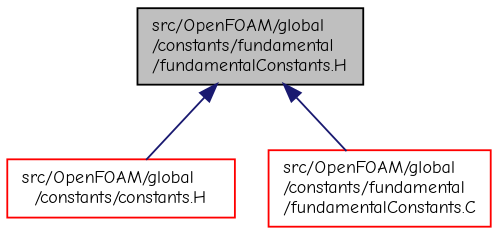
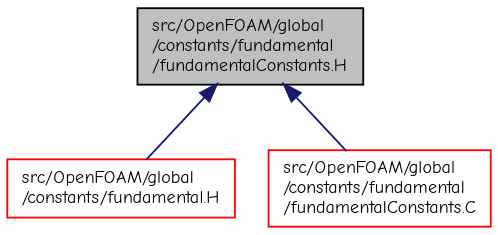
(121, 188) -> (121, 188)
